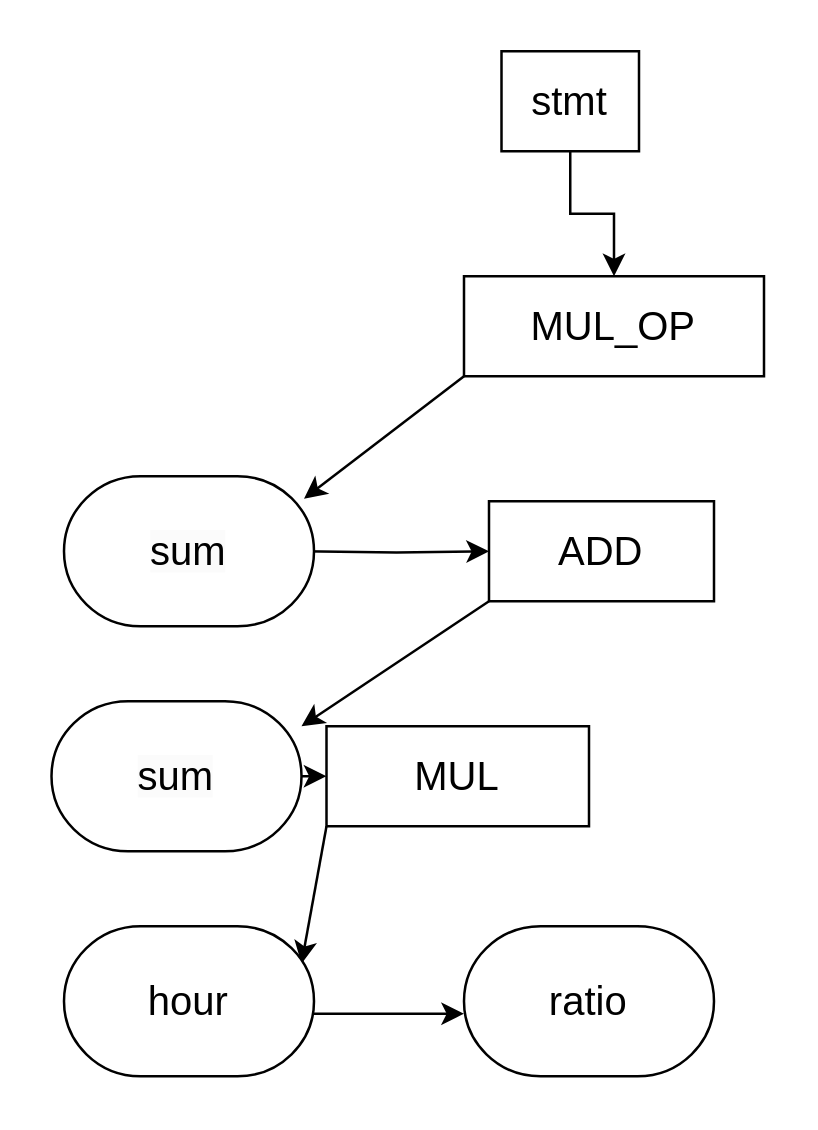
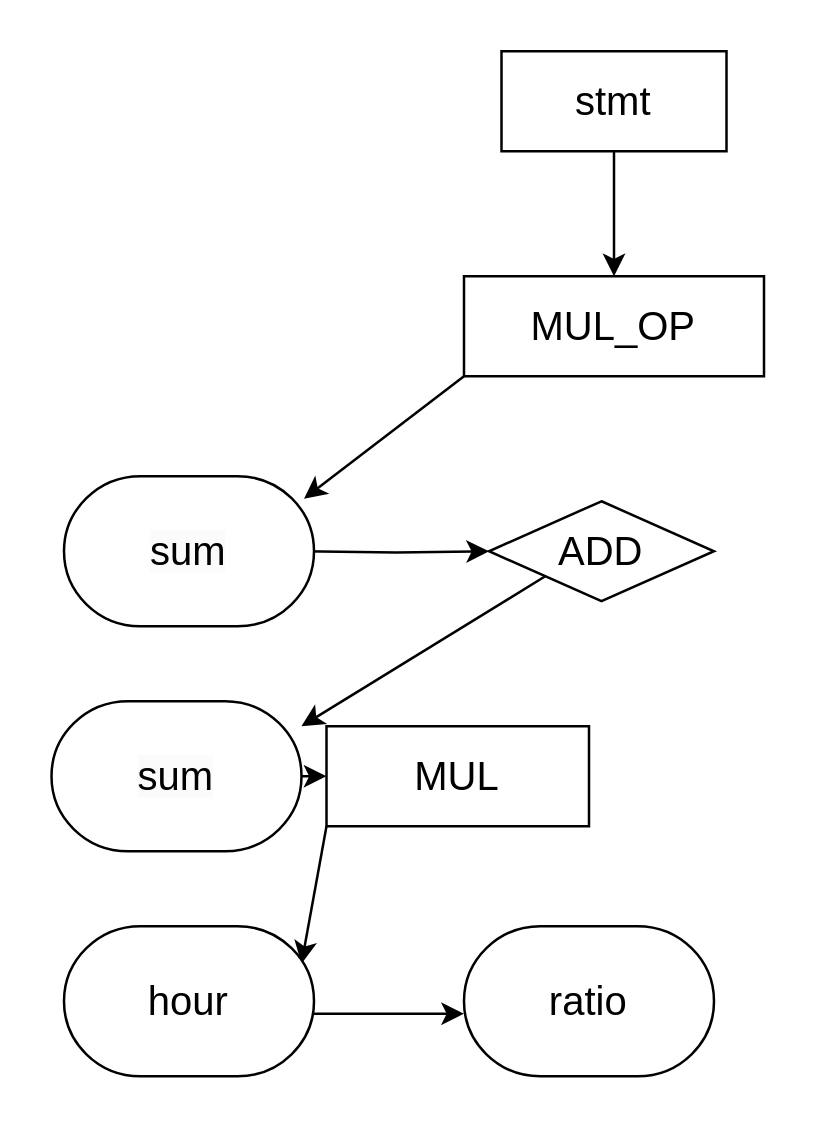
(570, 101) -> (614, 101)
(601, 551) -> (601, 551)
